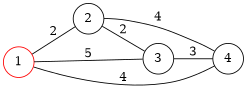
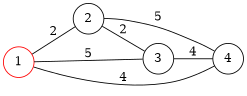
(158, 17) -> (158, 17)
(193, 52) -> (193, 52)
